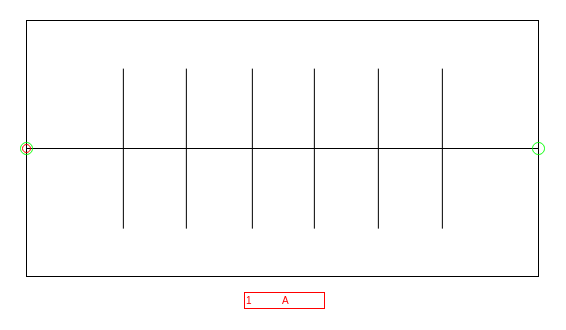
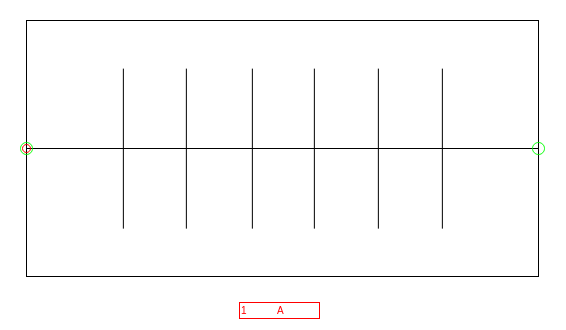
(285, 301) -> (280, 311)
